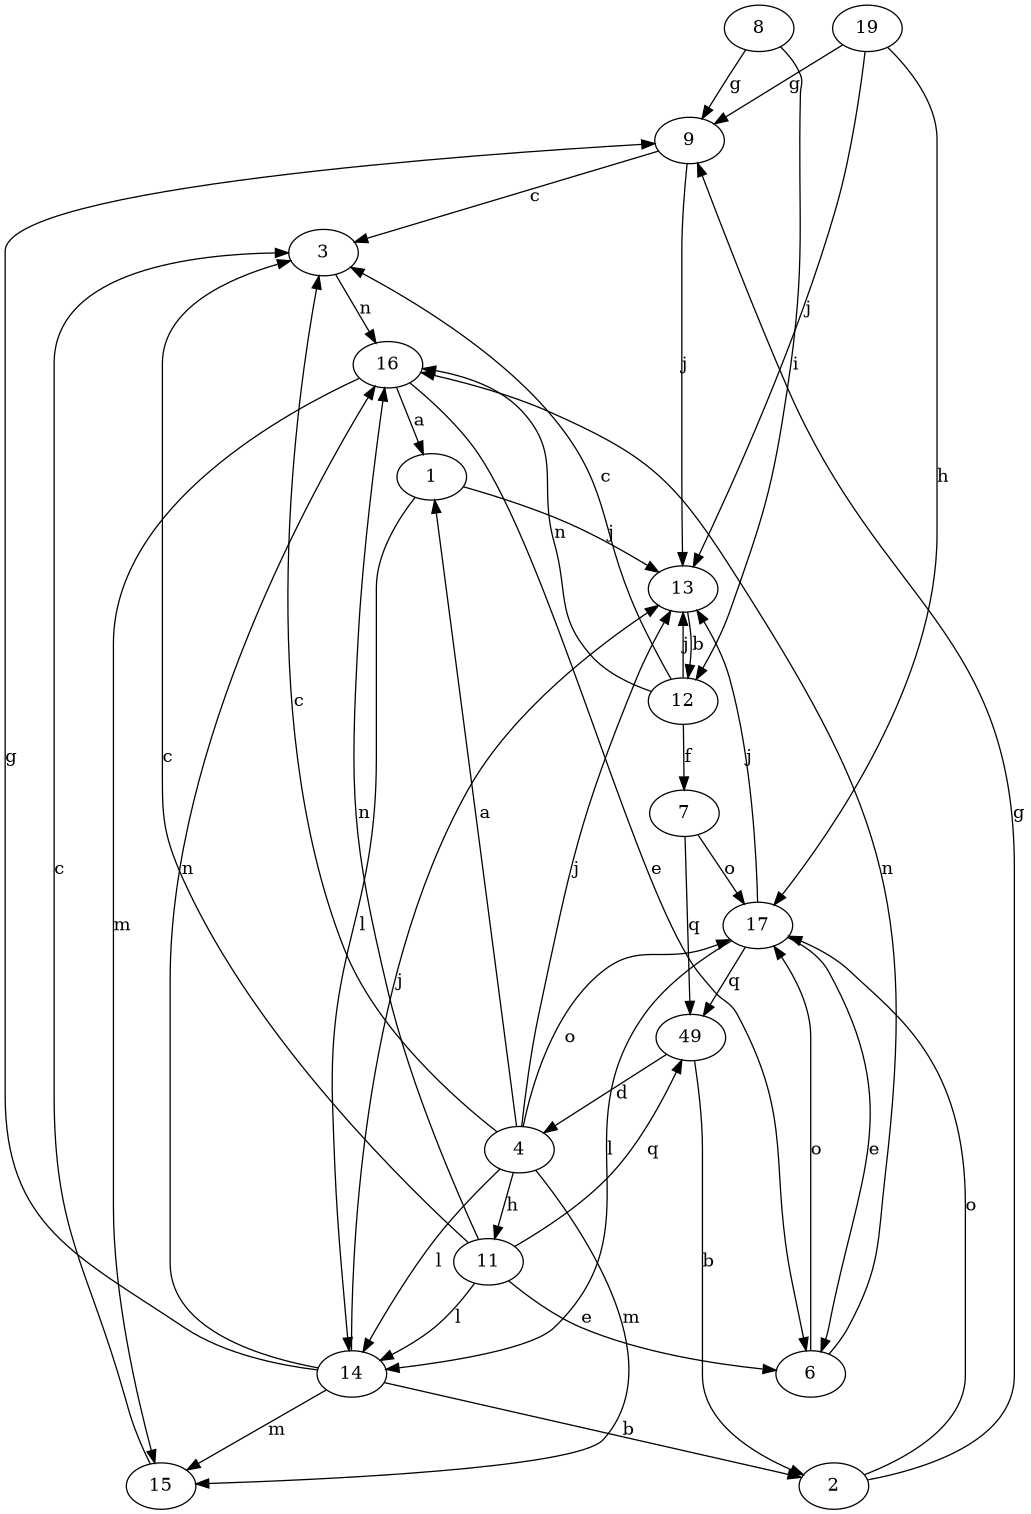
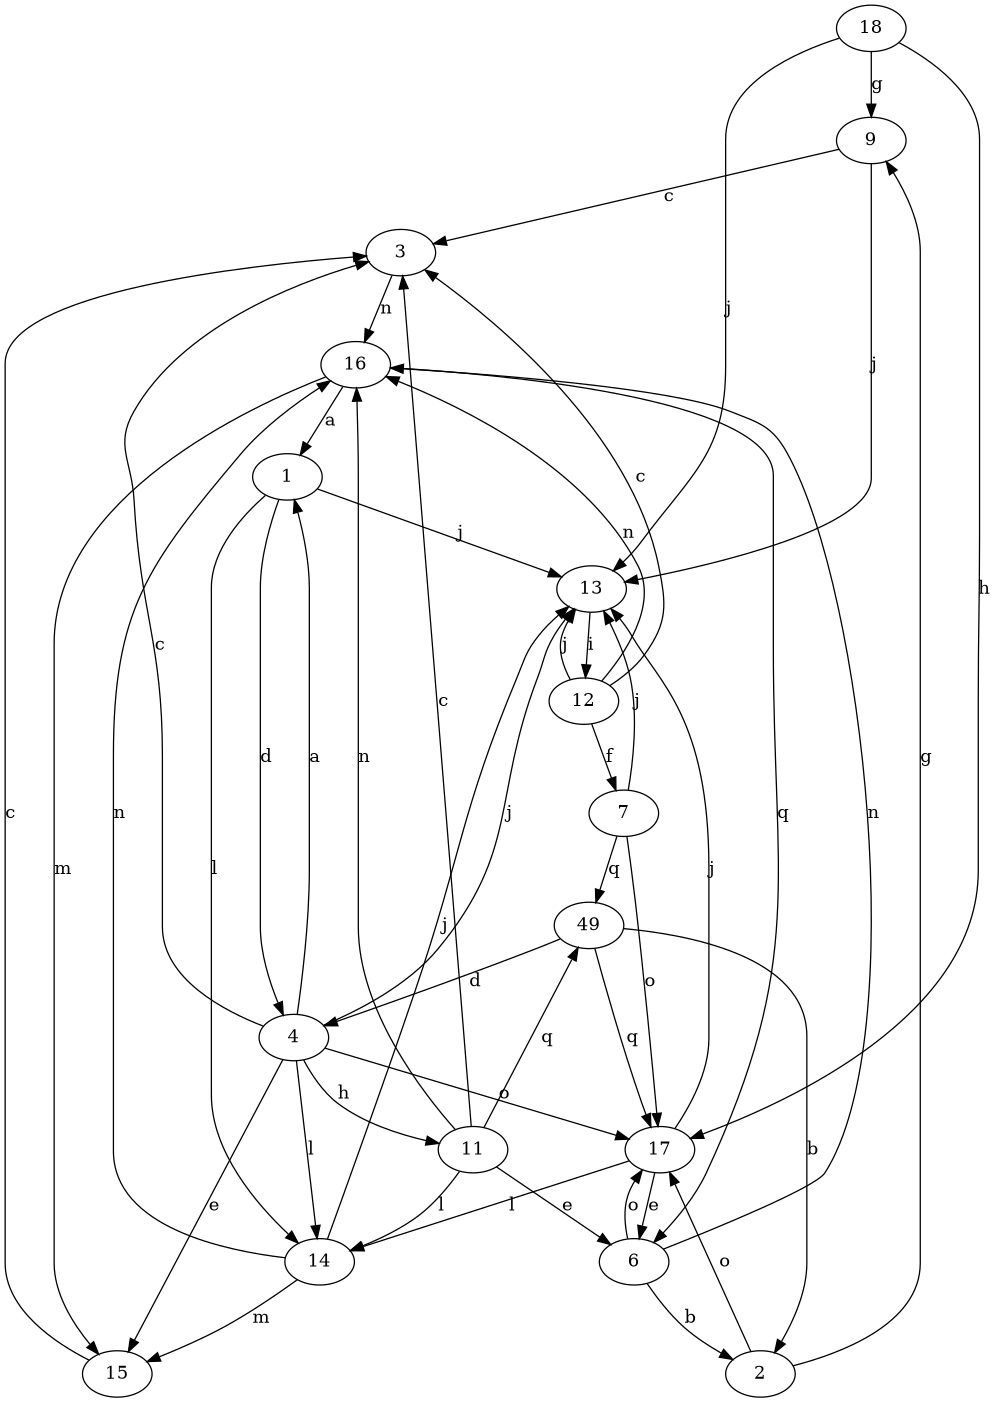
(759, 28) -> none
(867, 28) -> (871, 28)
(5, 572) -> none
(699, 645) -> (591, 645)
none -> (634, 704)
none -> (260, 751)
(657, 869) -> (784, 813)
(728, 976) -> (619, 1032)
(632, 1318) -> (215, 1206)
(586, 1429) -> (680, 1323)
